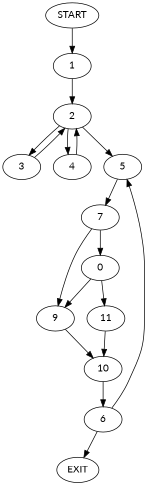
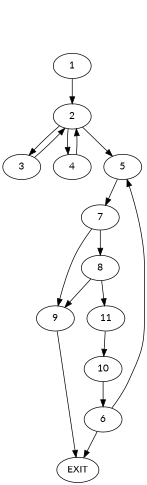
(72, 15) -> none
(100, 268) -> (100, 268)
(77, 341) -> (66, 391)
